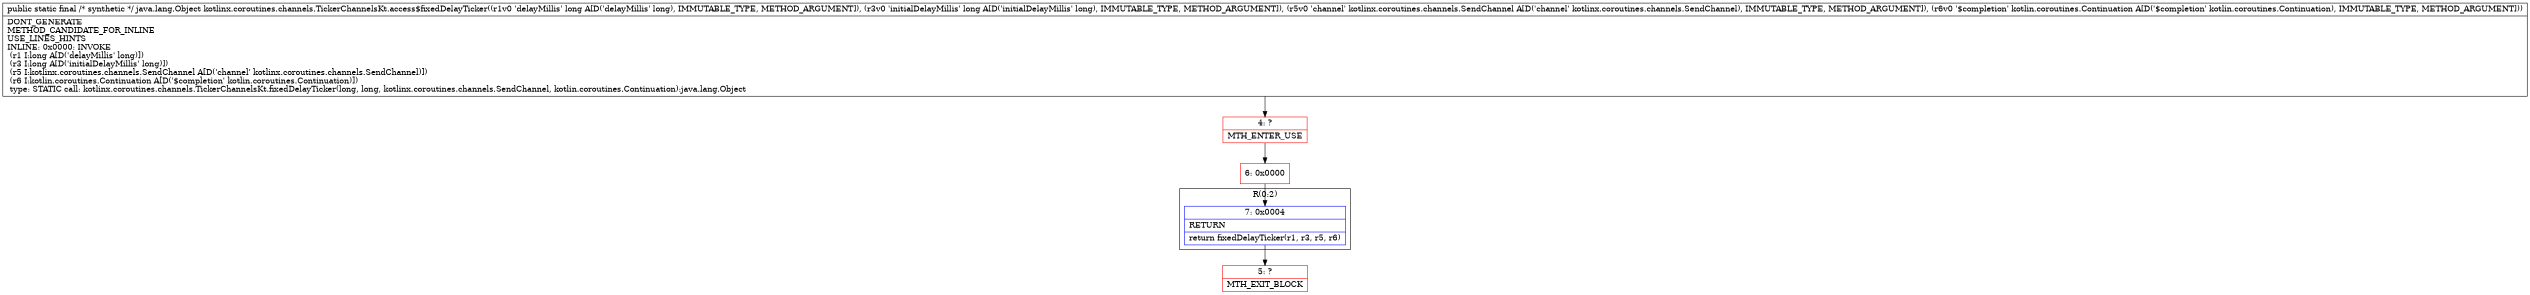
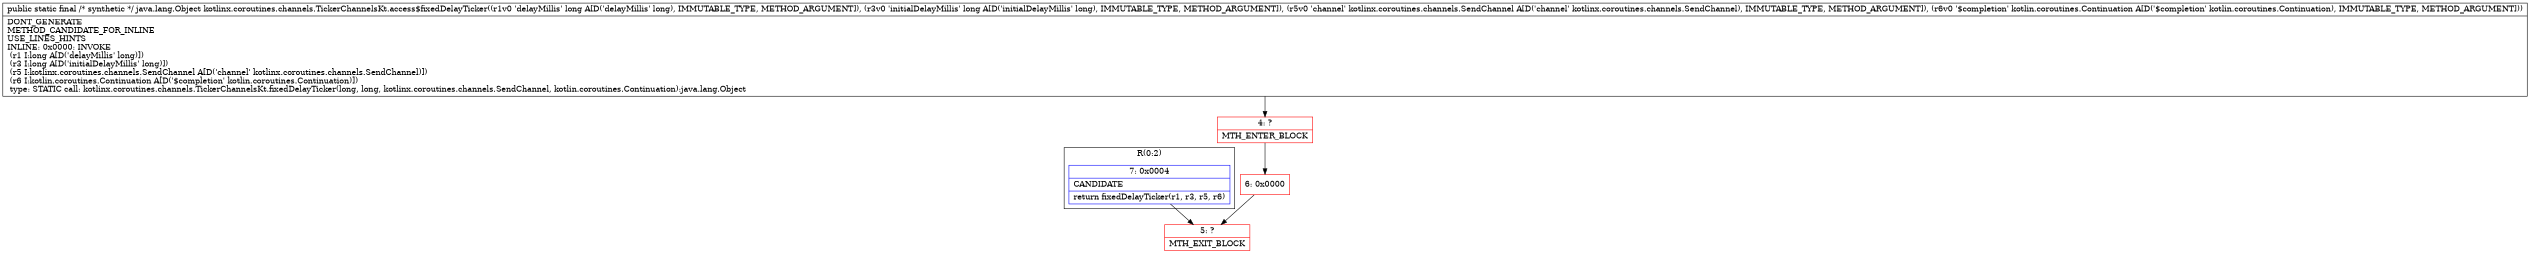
(1265, 136) -> (1265, 136)
(1265, 192) -> (1240, 208)
(1207, 225) -> (1098, 184)
